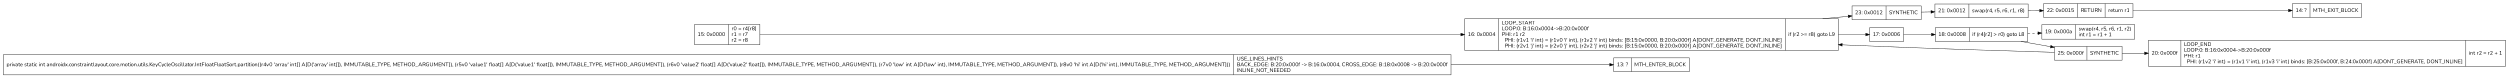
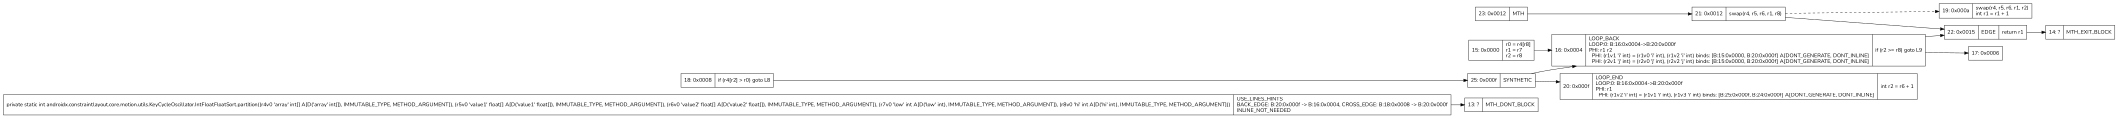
(2091, 10) -> (1989, 32)
(1904, 13) -> (1518, 14)
(1835, 18) -> (1933, 36)
(1519, 23) -> (1604, 39)
(2033, 33) -> (1860, 12)
(1918, 35) -> none
(2486, 53) -> (1897, 86)
(1660, 65) -> (1510, 105)
